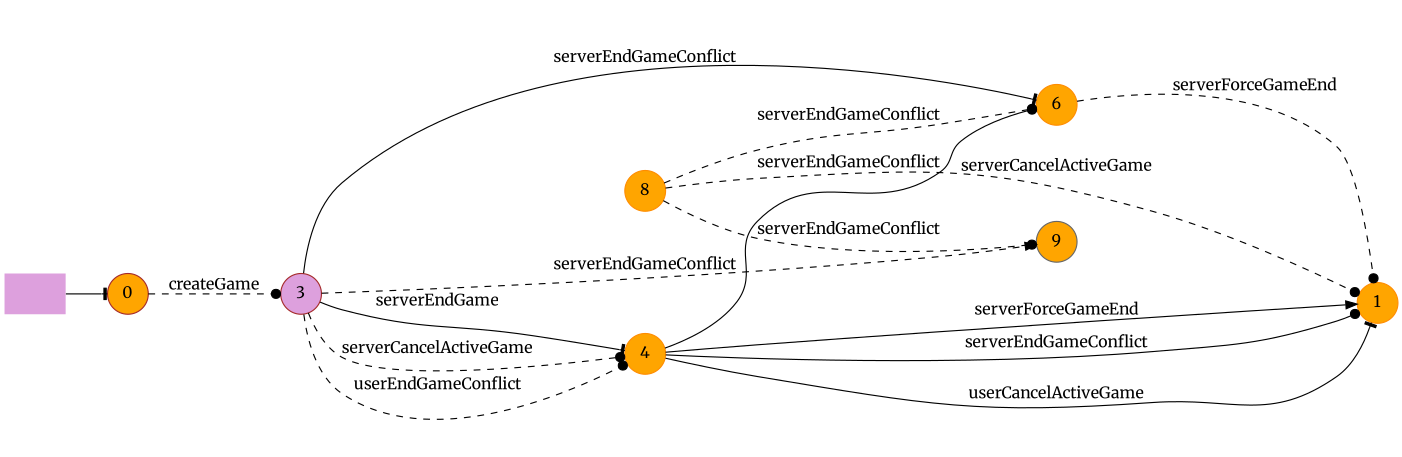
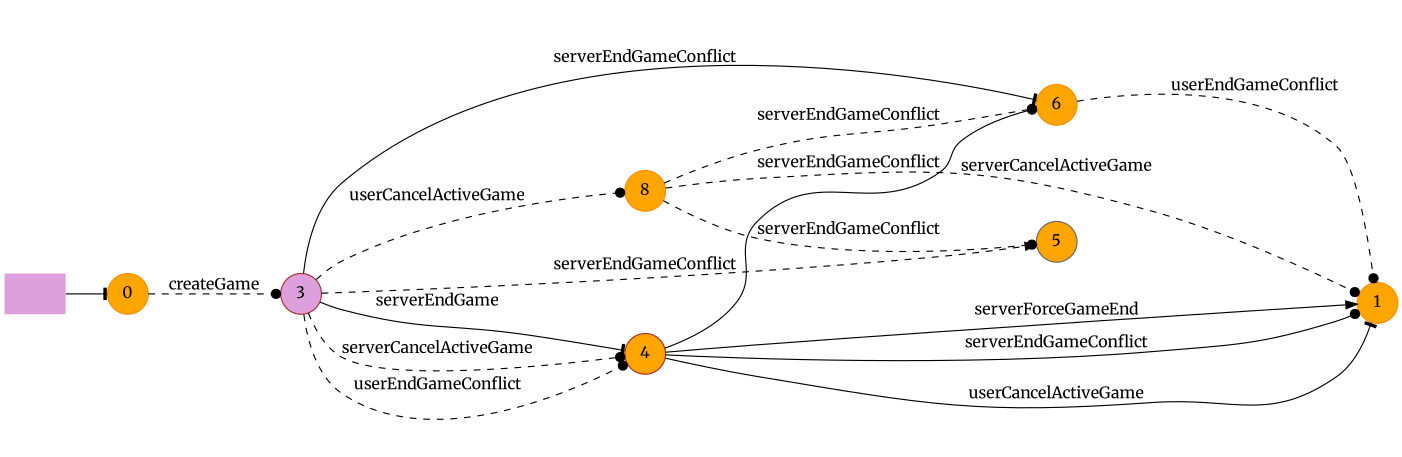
(1255, 86) -> (1255, 86)
none -> (460, 219)
(1057, 242) -> (1057, 242)
(128, 294) -> (128, 294)
(645, 354) -> (645, 354)
